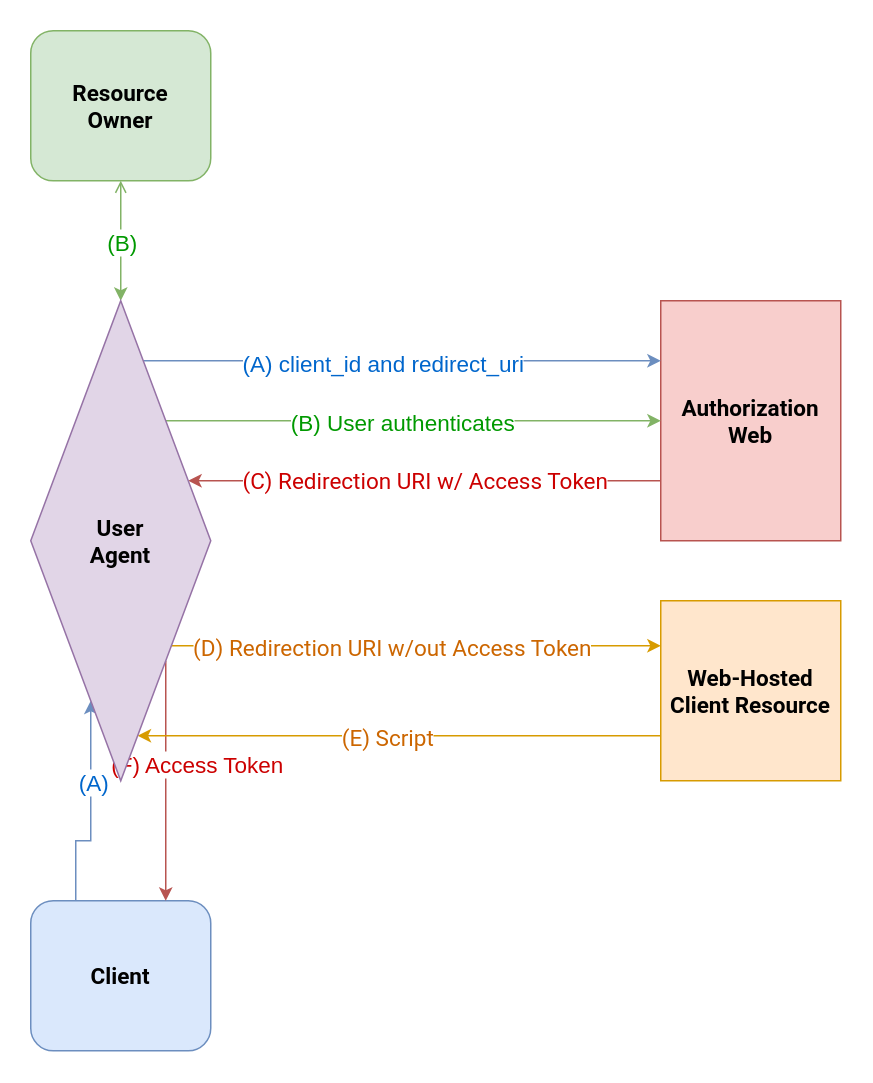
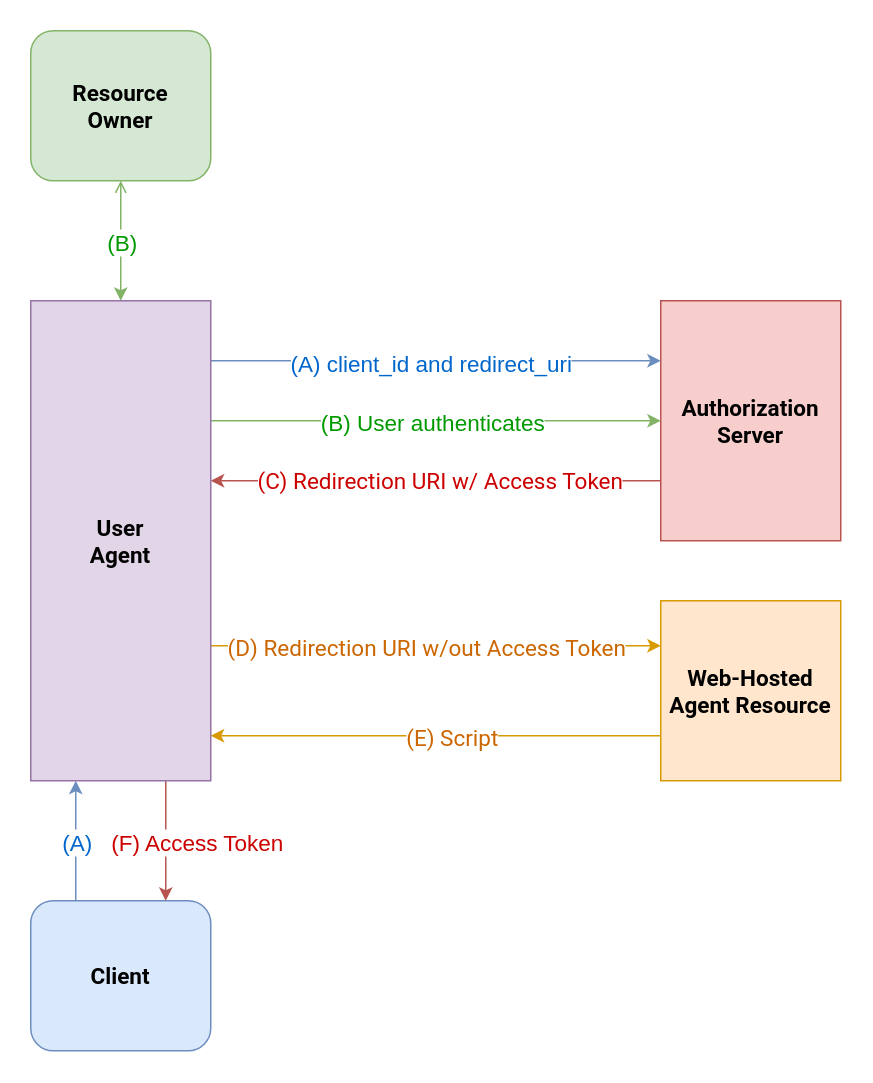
(751, 421) -> (751, 421)
(121, 541) -> (121, 541)
(751, 691) -> (751, 691)
